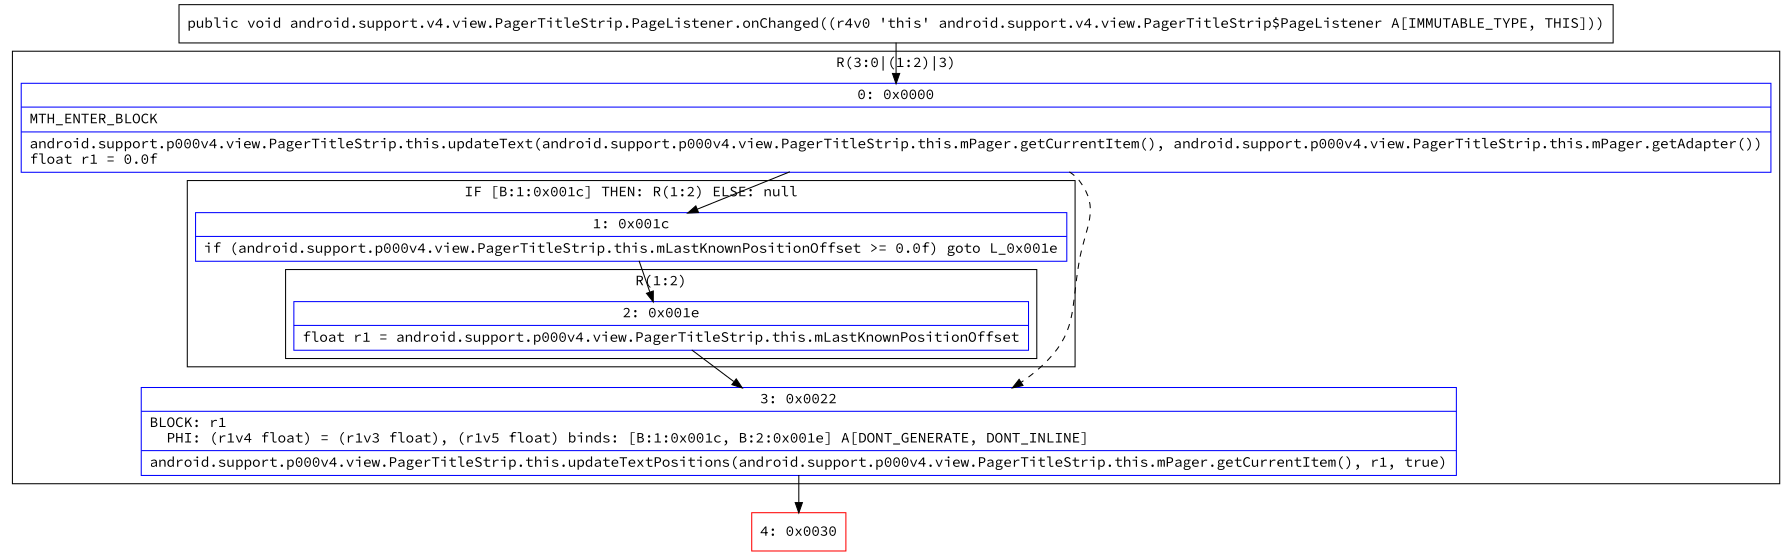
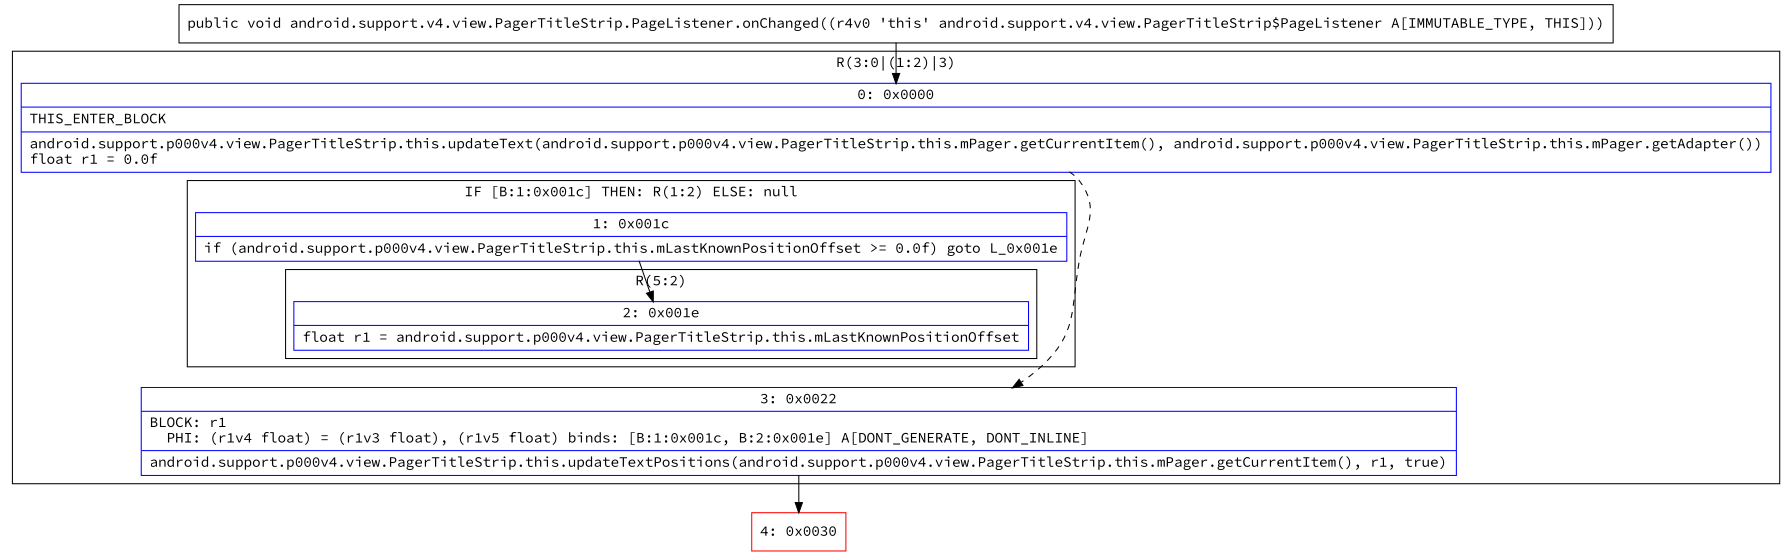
(94, 119) -> (98, 119)
(744, 190) -> none
(661, 281) -> (661, 281)
(723, 374) -> none
